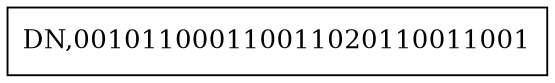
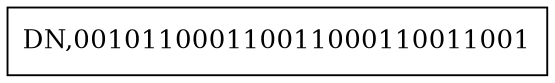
(277, 41) -> (277, 41)
